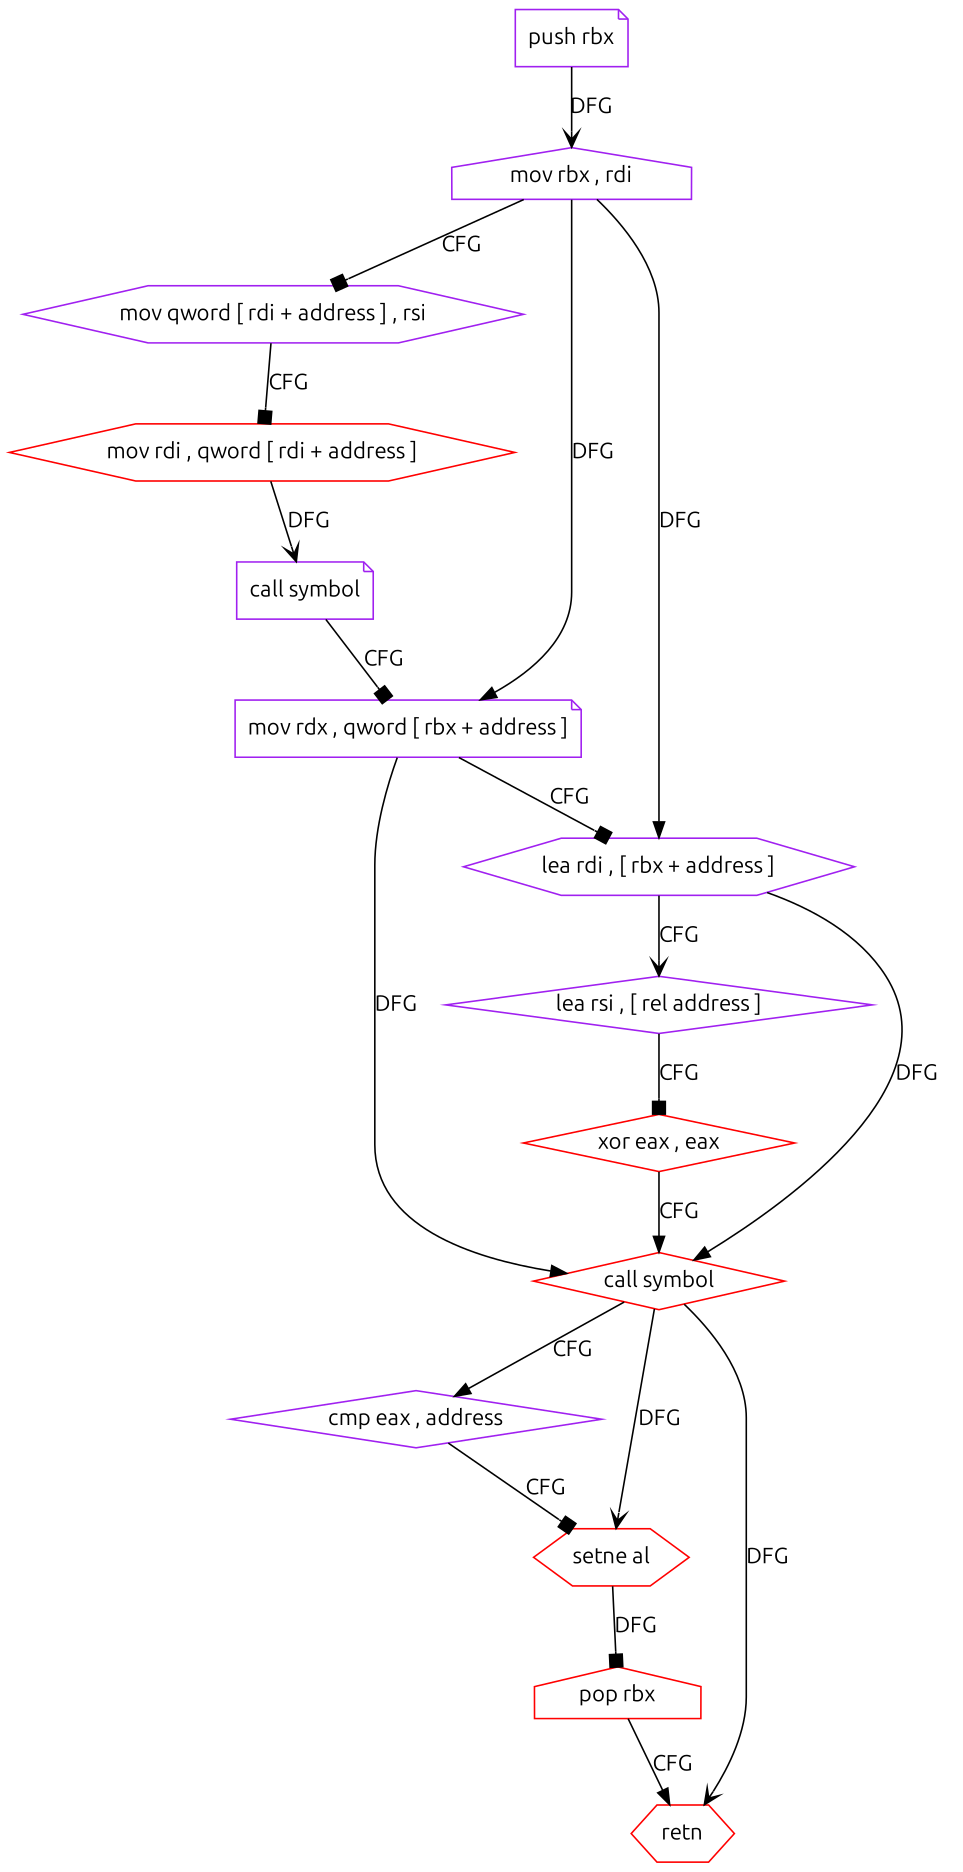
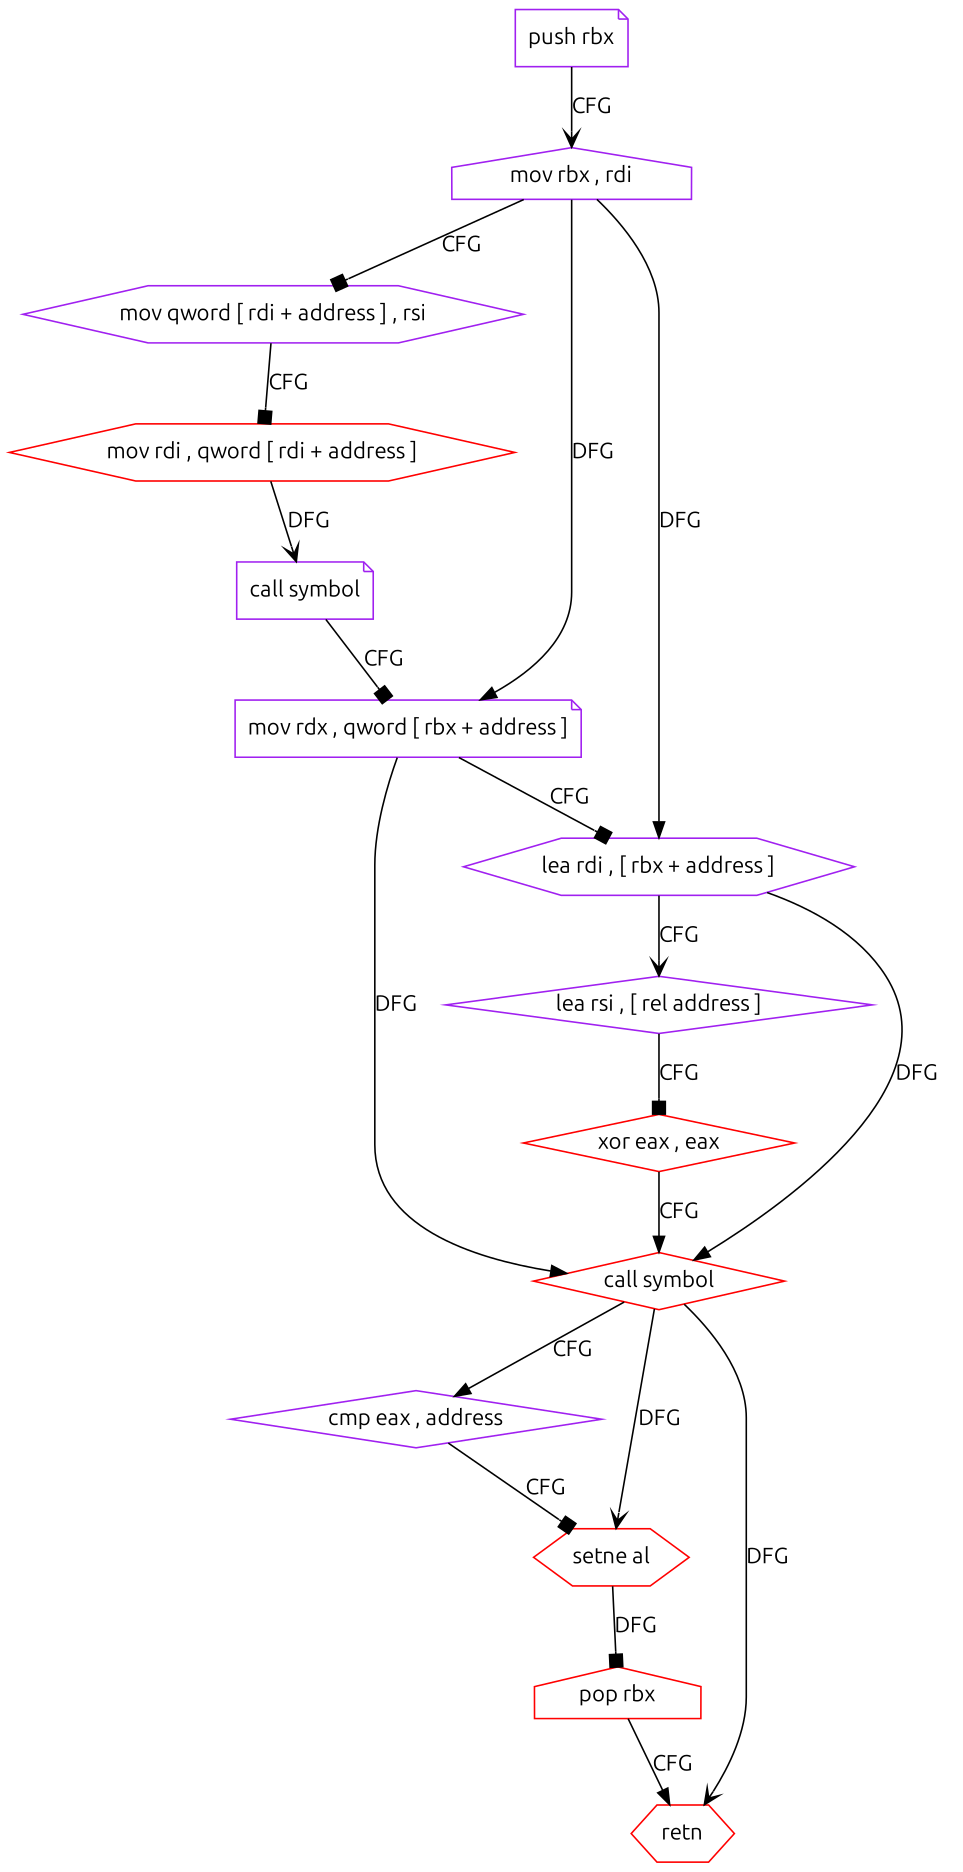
(592, 107) -> (592, 107)
